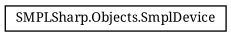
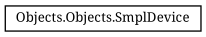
(116, 19) -> (103, 19)
